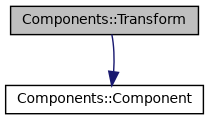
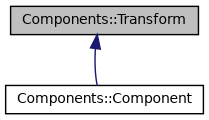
(114, 53) -> (95, 67)
